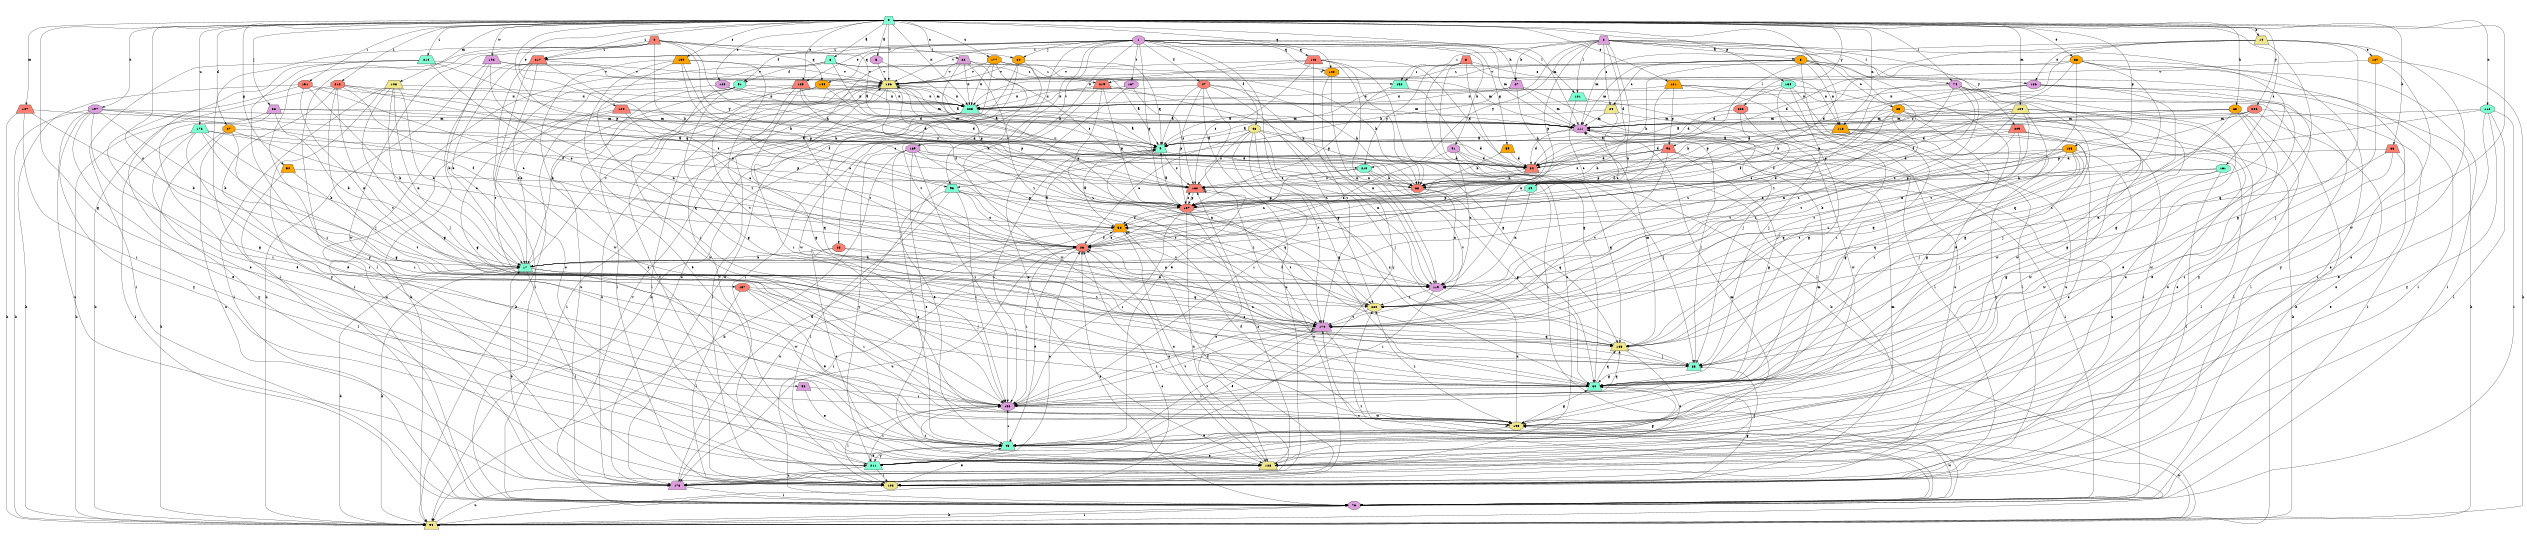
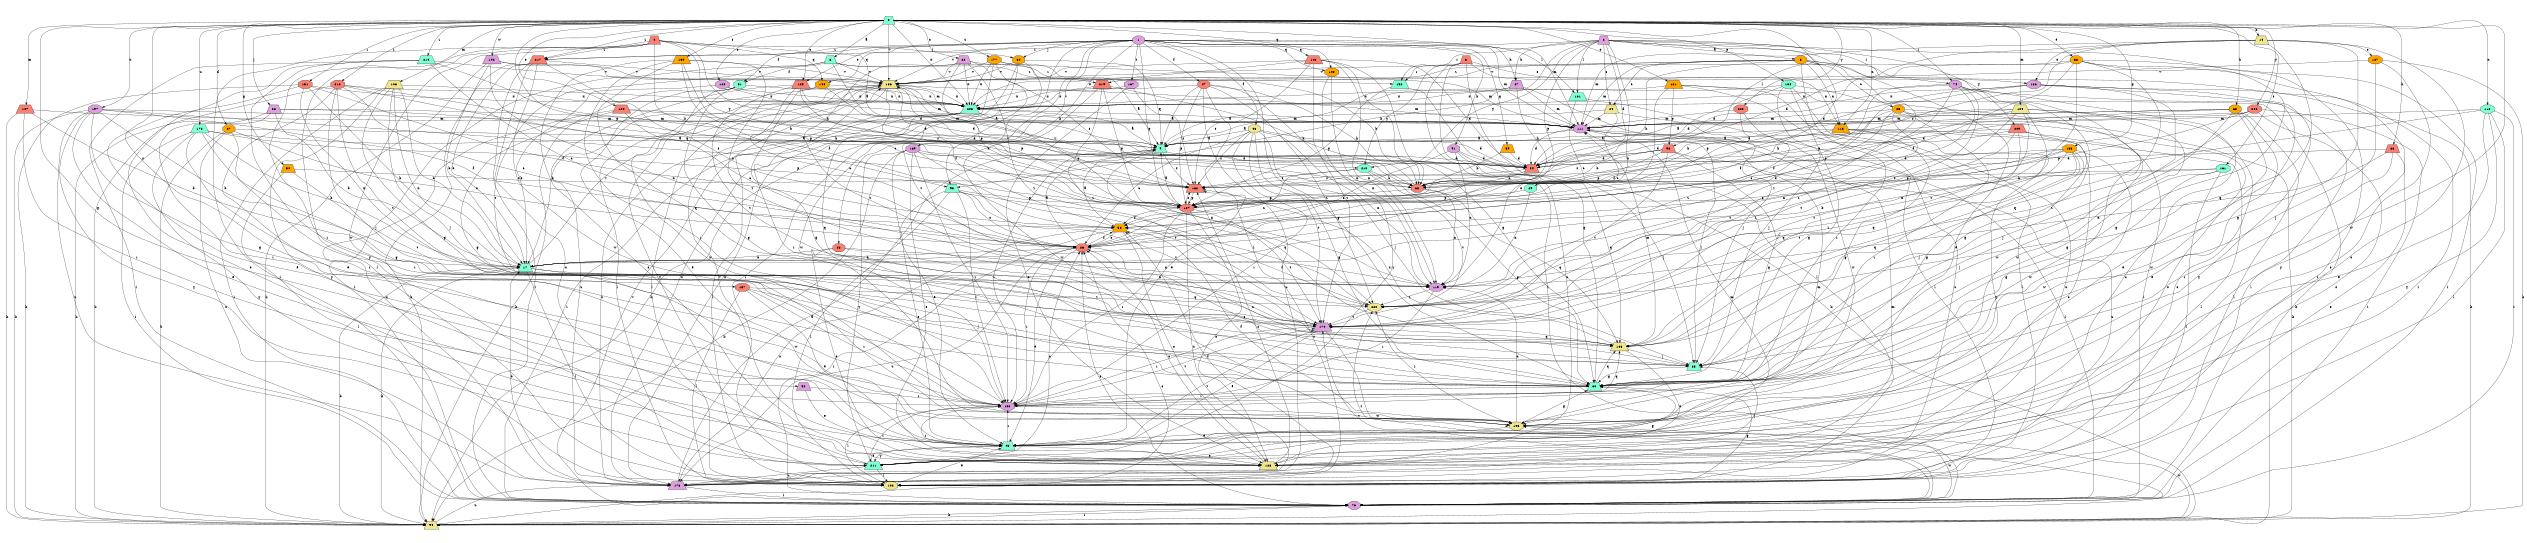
(876, 60) -> none
